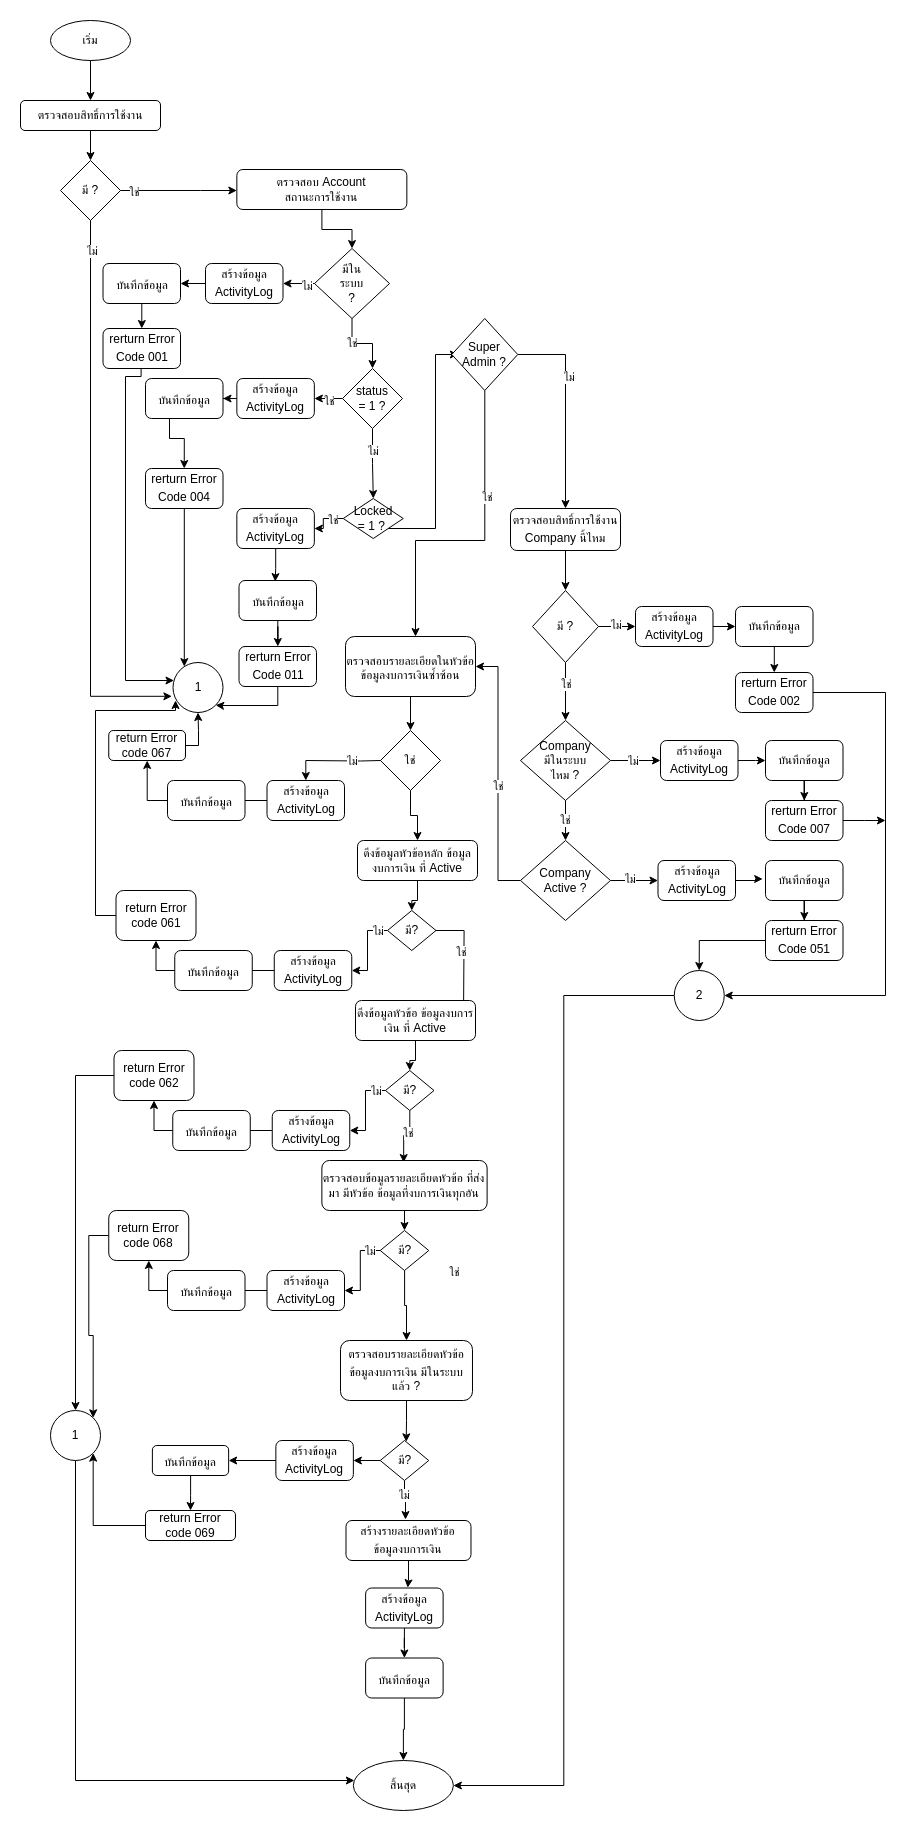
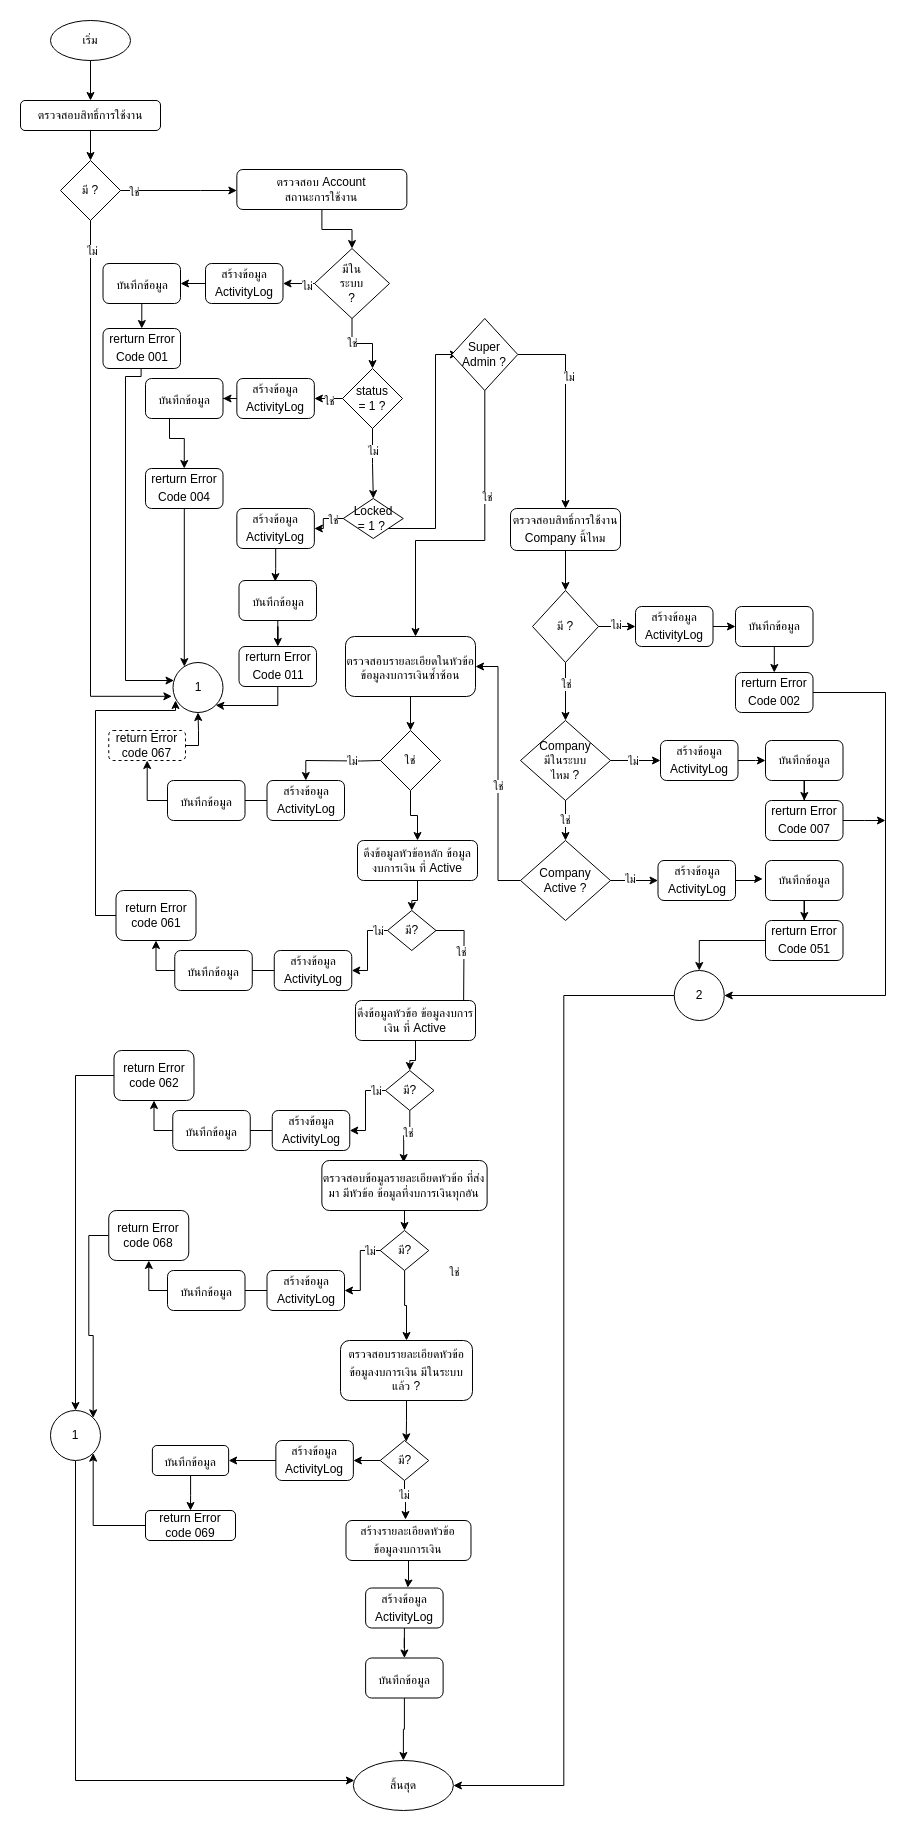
(147, 746) -> (147, 746)
